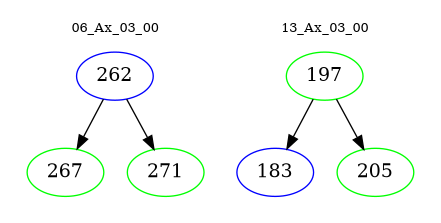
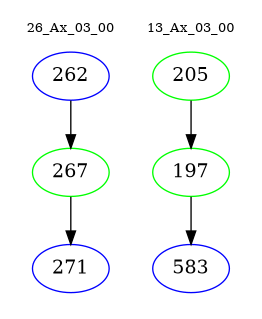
(116, 29) -> (71, 29)
(137, 118) -> (71, 214)
(347, 118) -> (191, 118)
(166, 172) -> (71, 269)
(275, 172) -> (191, 269)
